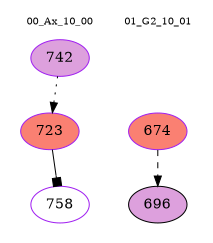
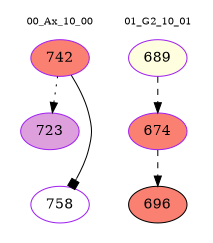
(60, 58) -> (60, 58)
none -> (158, 58)
(50, 131) -> (50, 131)
(54, 163) -> (91, 126)
(158, 205) -> (158, 205)
